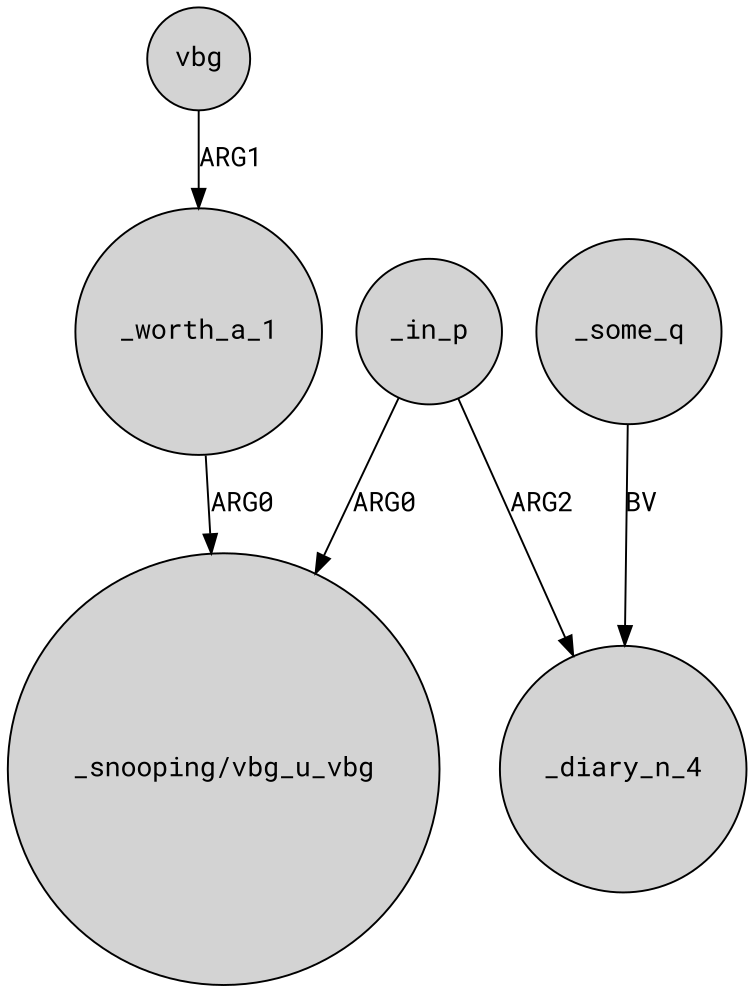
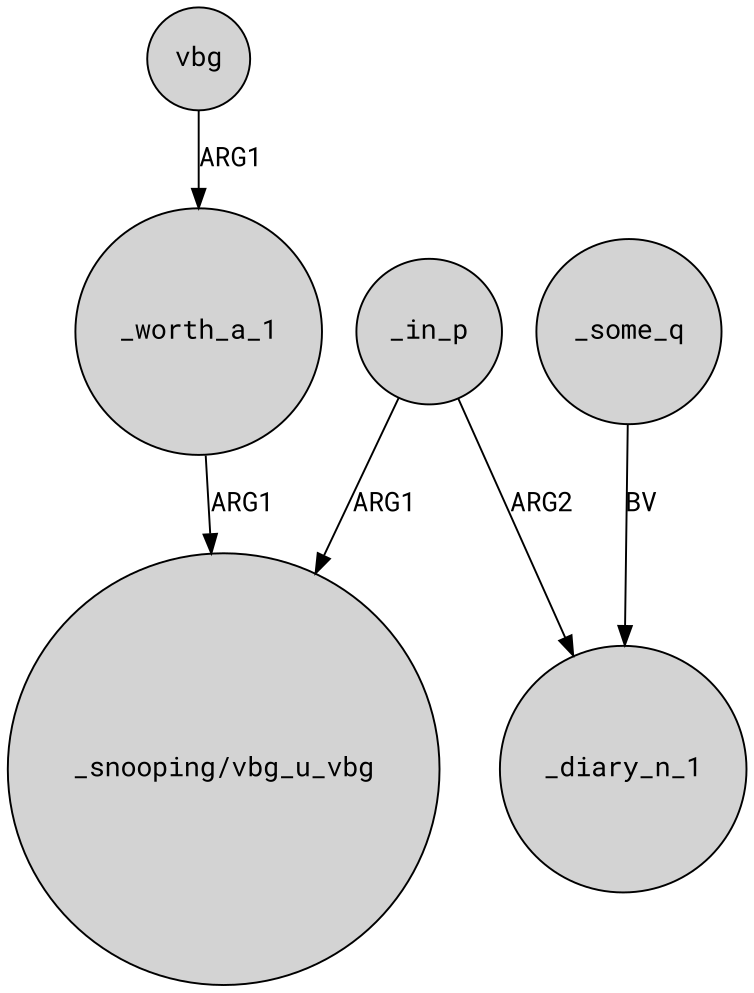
(243, 504) -> (243, 504)
(385, 504) -> (385, 504)
(623, 769) -> (623, 769)
